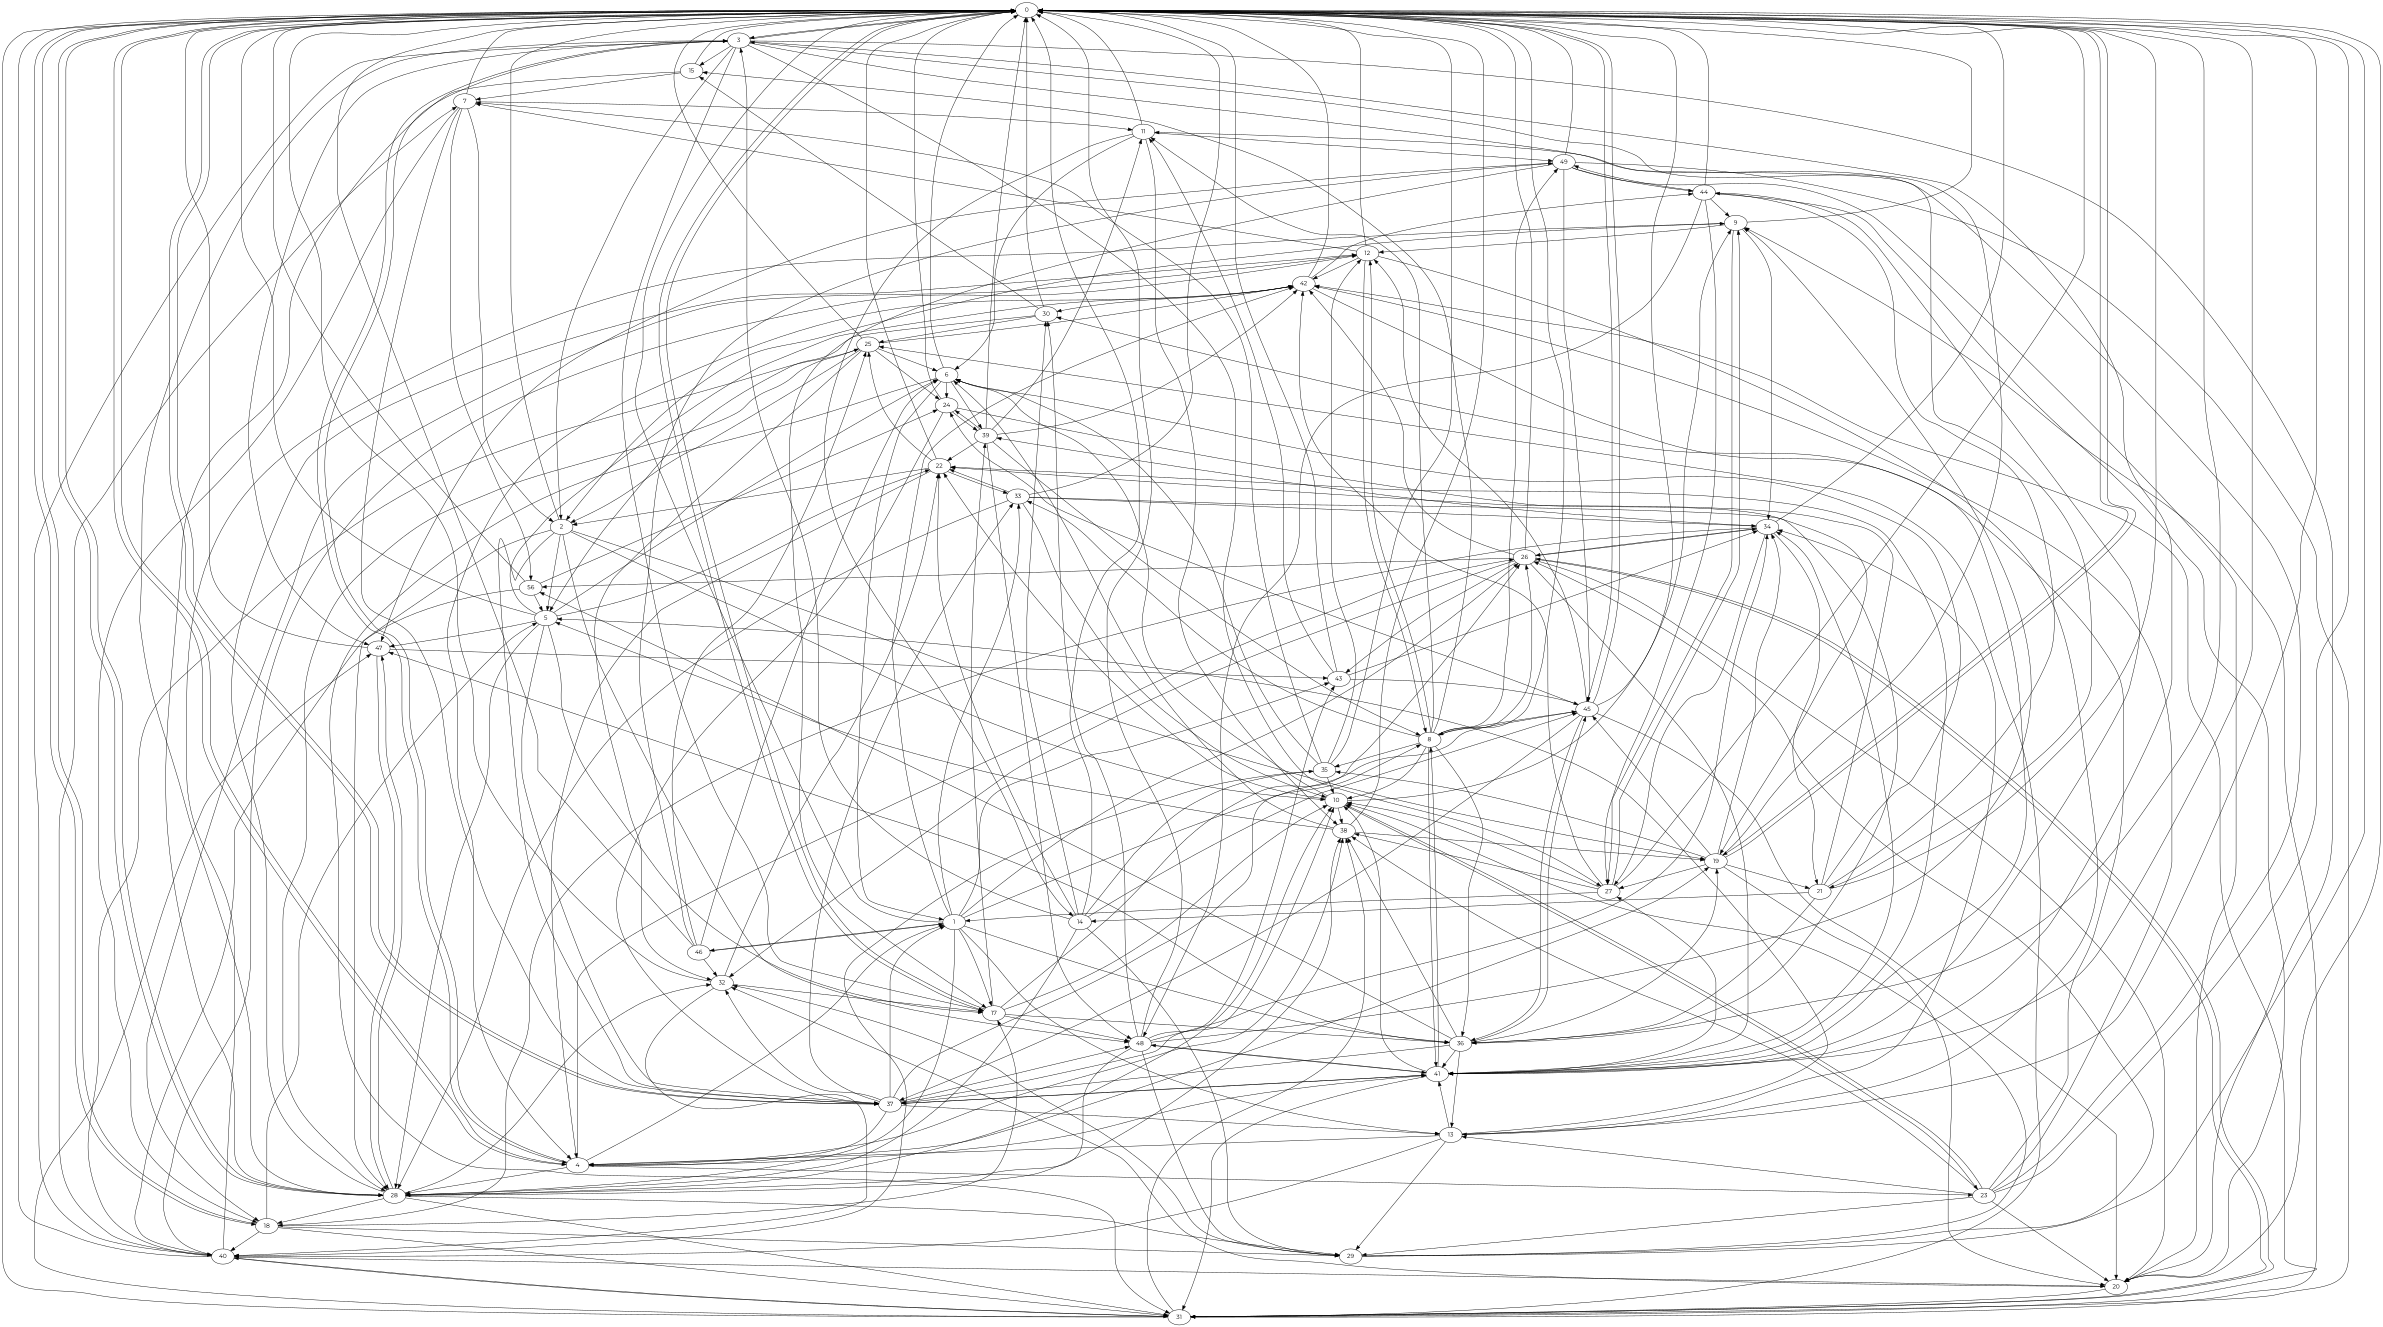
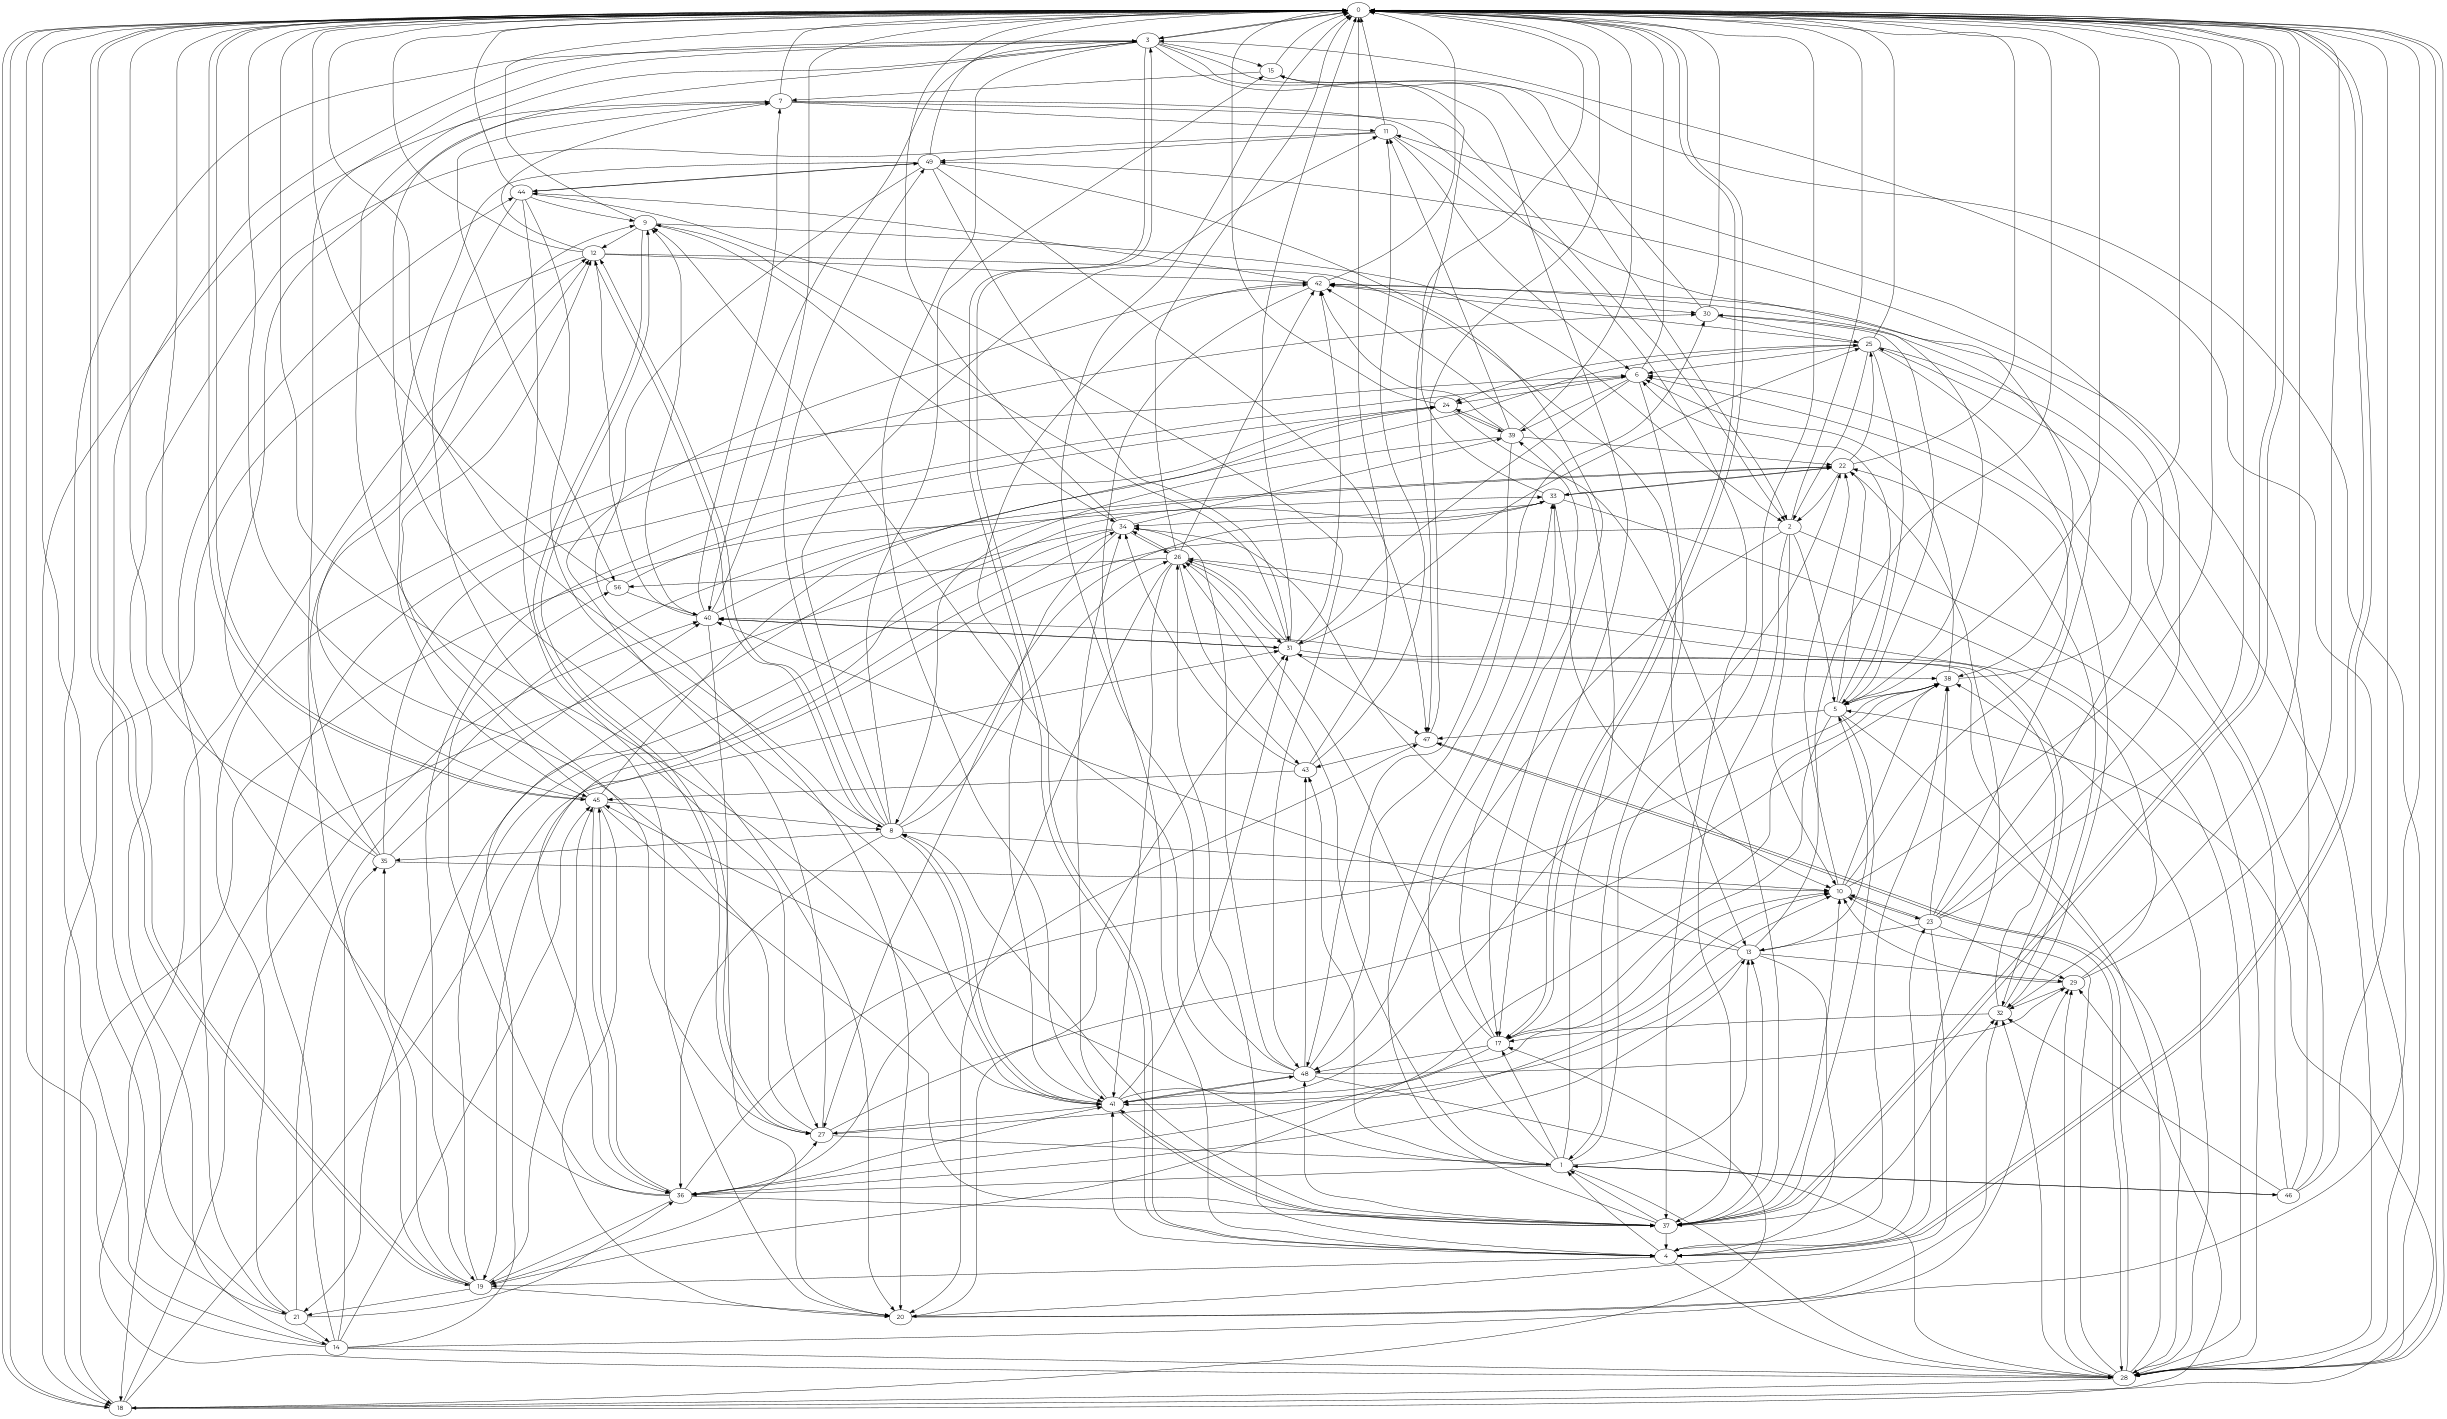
(537, 601) -> (1902, 530)
none -> (481, 628)
